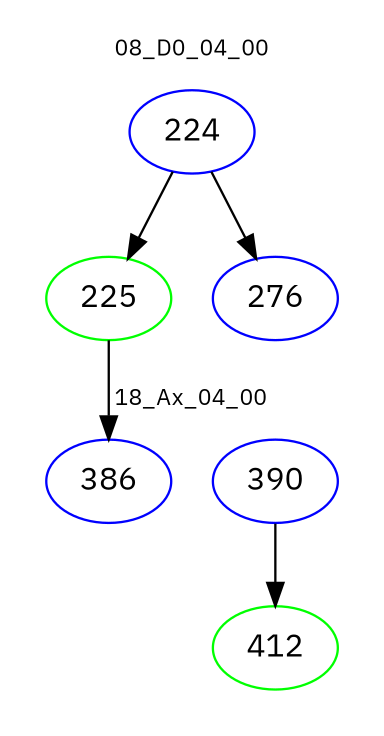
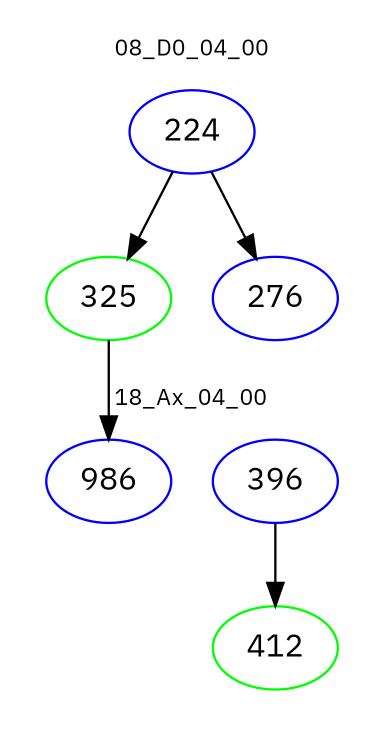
(109, 298) -> (109, 298)
(109, 481) -> (109, 481)
(275, 481) -> (275, 481)
